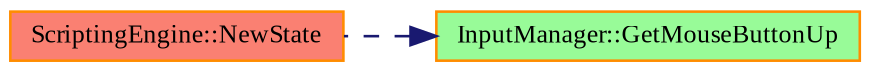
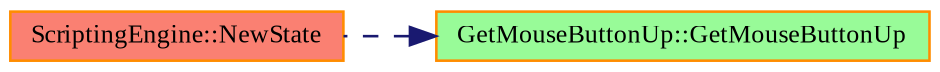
(648, 36) -> (683, 36)
